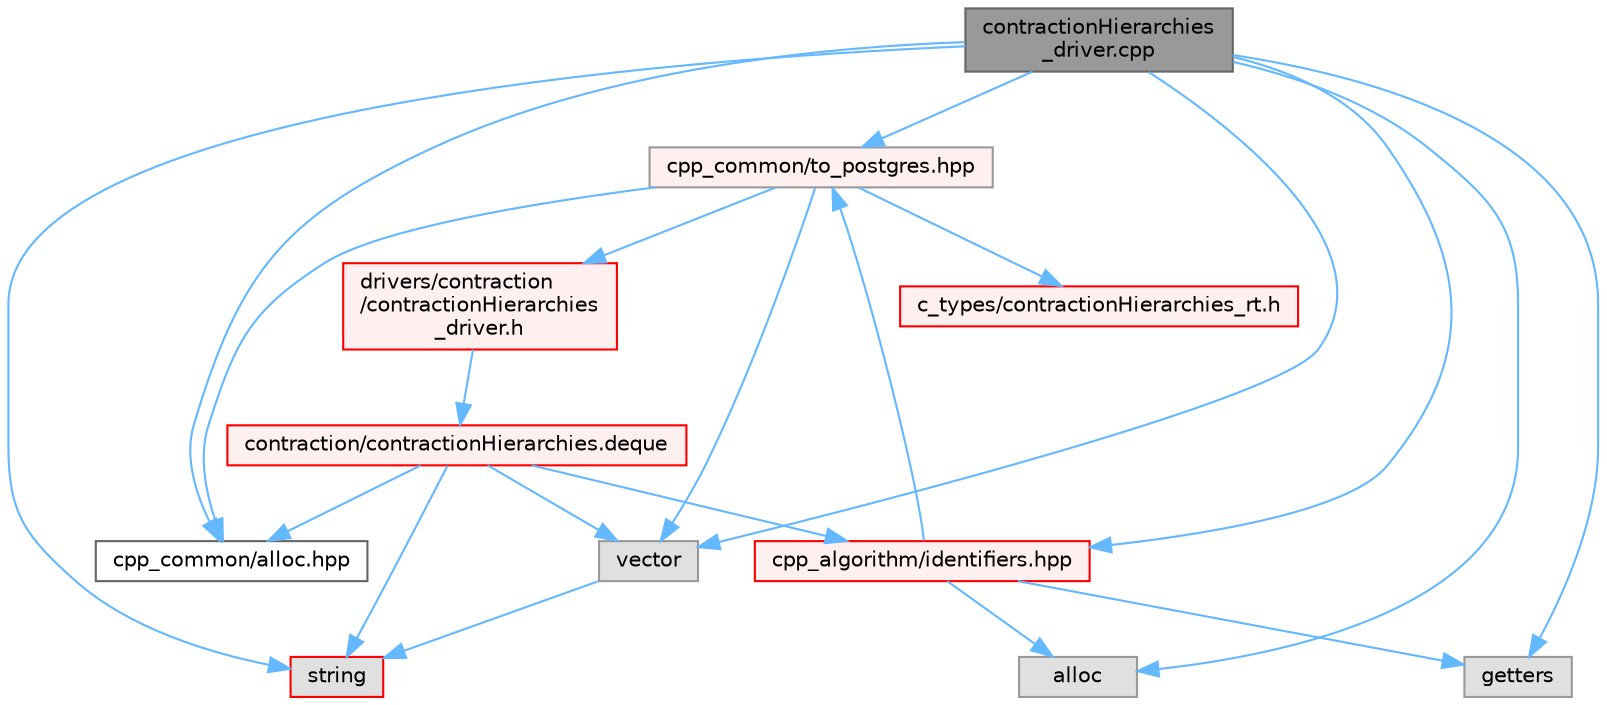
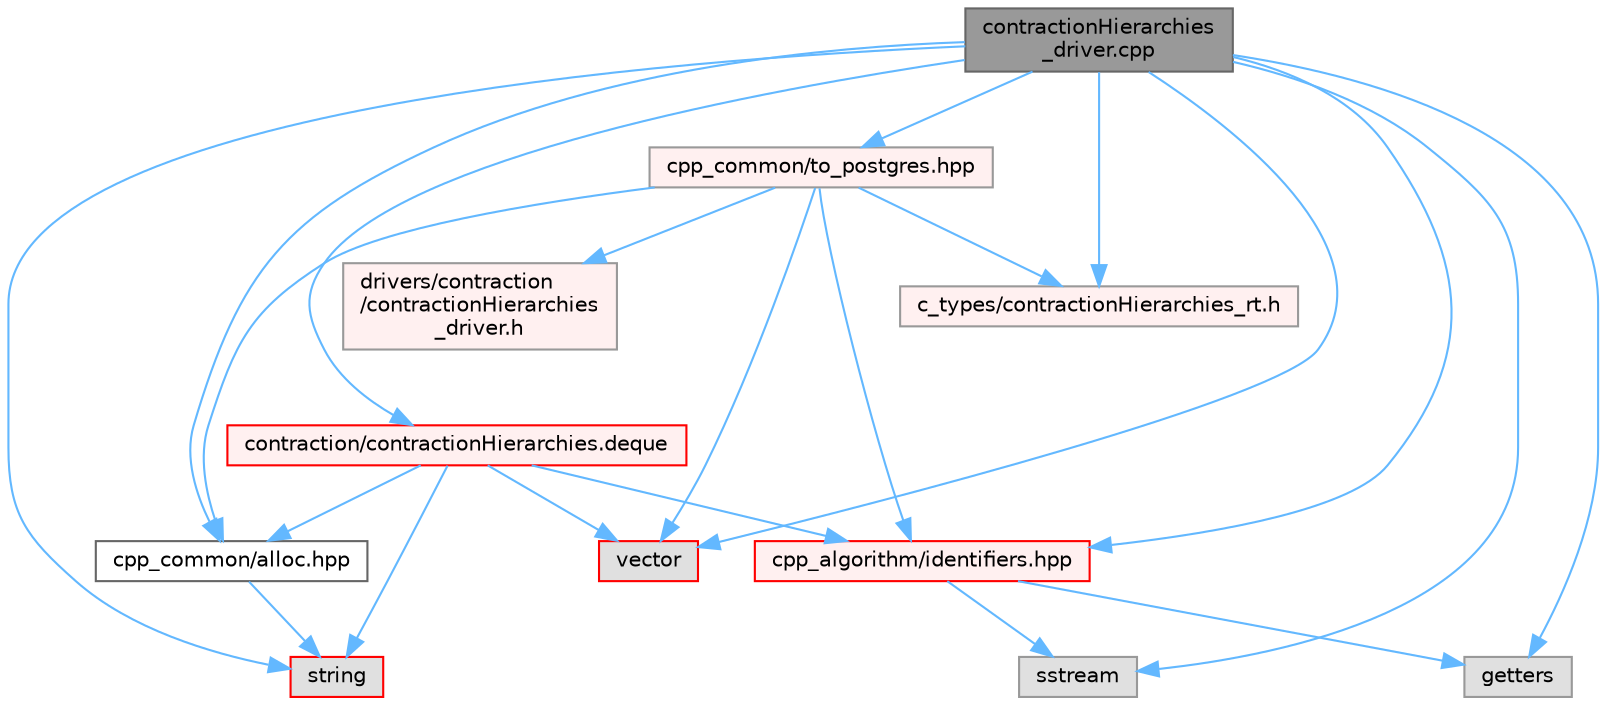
none -> (1099, 169)
(480, 306) -> (480, 306)
(1099, 306) -> (1099, 306)
(888, 373) -> (855, 356)
(468, 377) -> (539, 150)
(649, 561) -> (649, 561)
(501, 616) -> (277, 611)
(1078, 677) -> (1078, 677)
